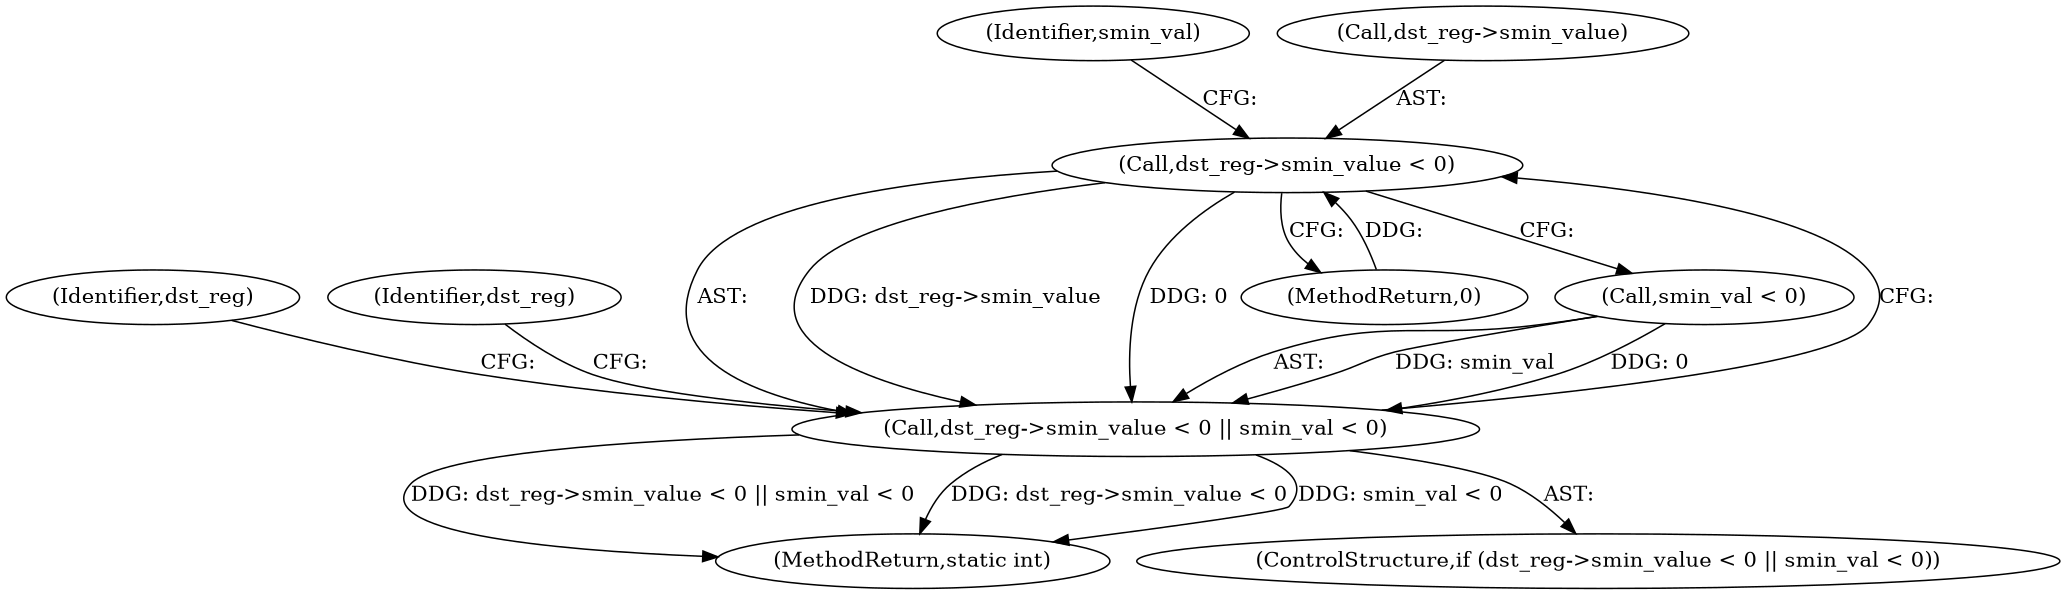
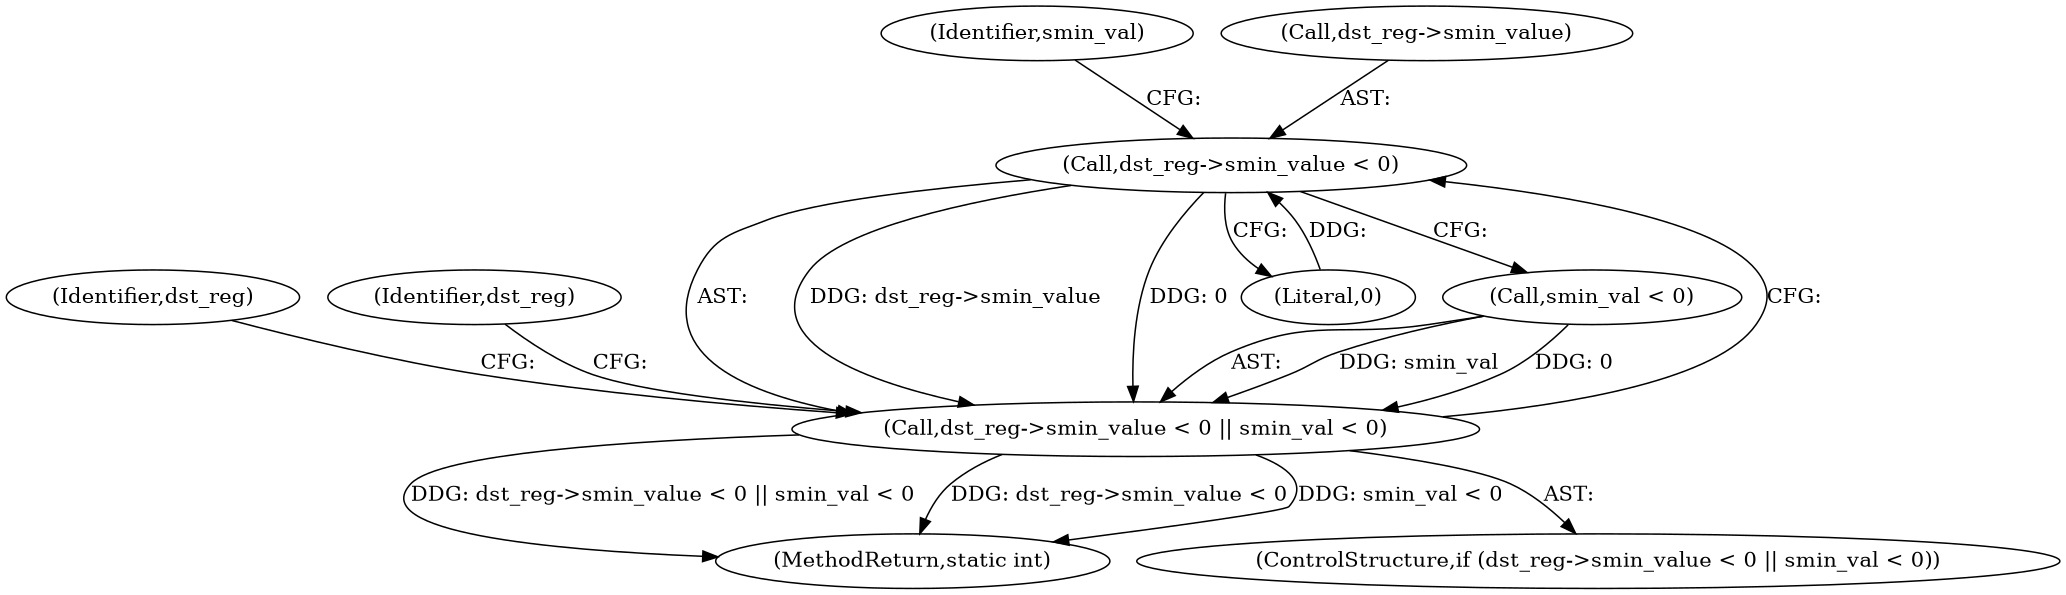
(1384, 297) -> (1328, 297)
